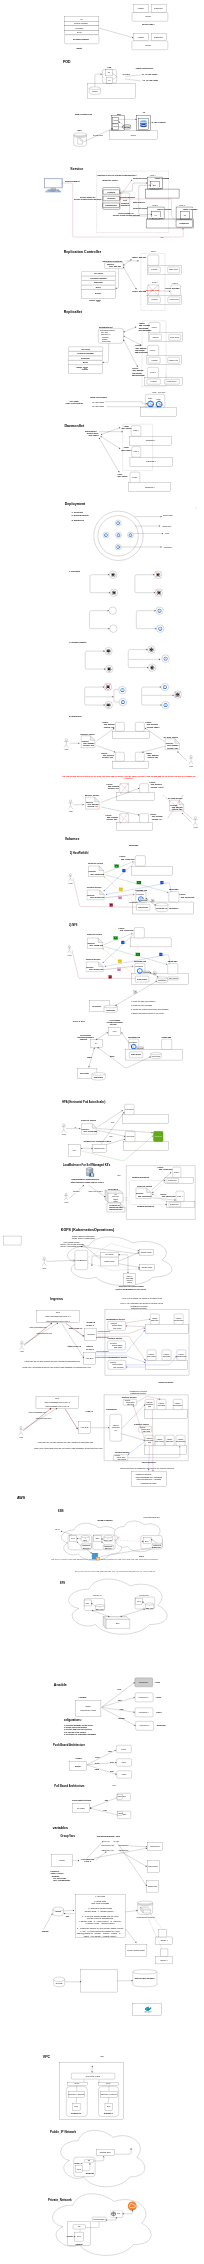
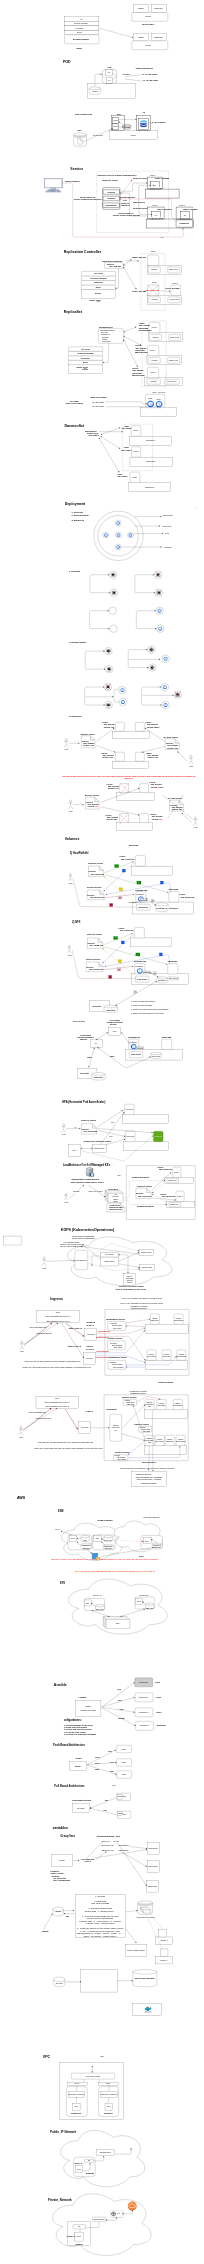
(77, 926) -> (80, 923)
(155, 1848) -> (153, 1850)
